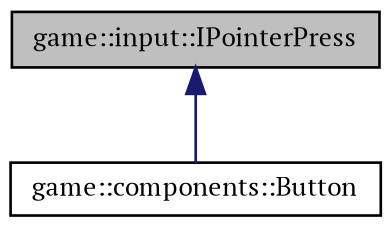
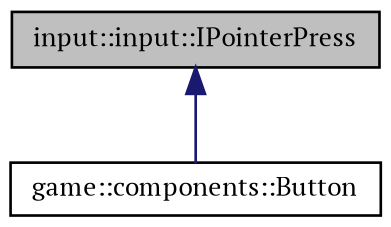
(196, 40) -> (196, 40)
